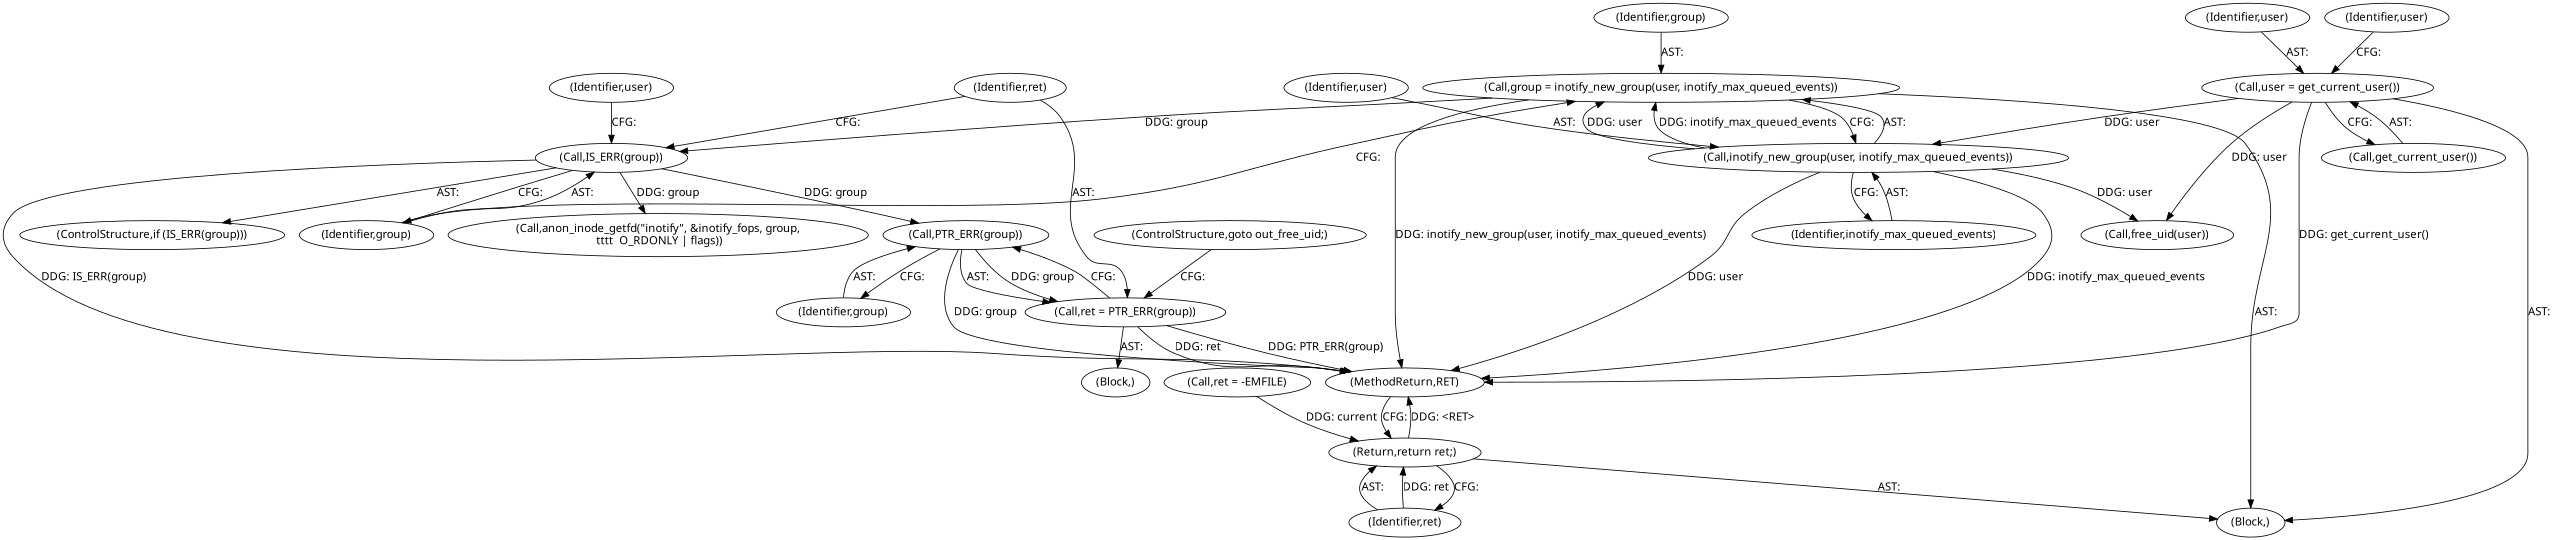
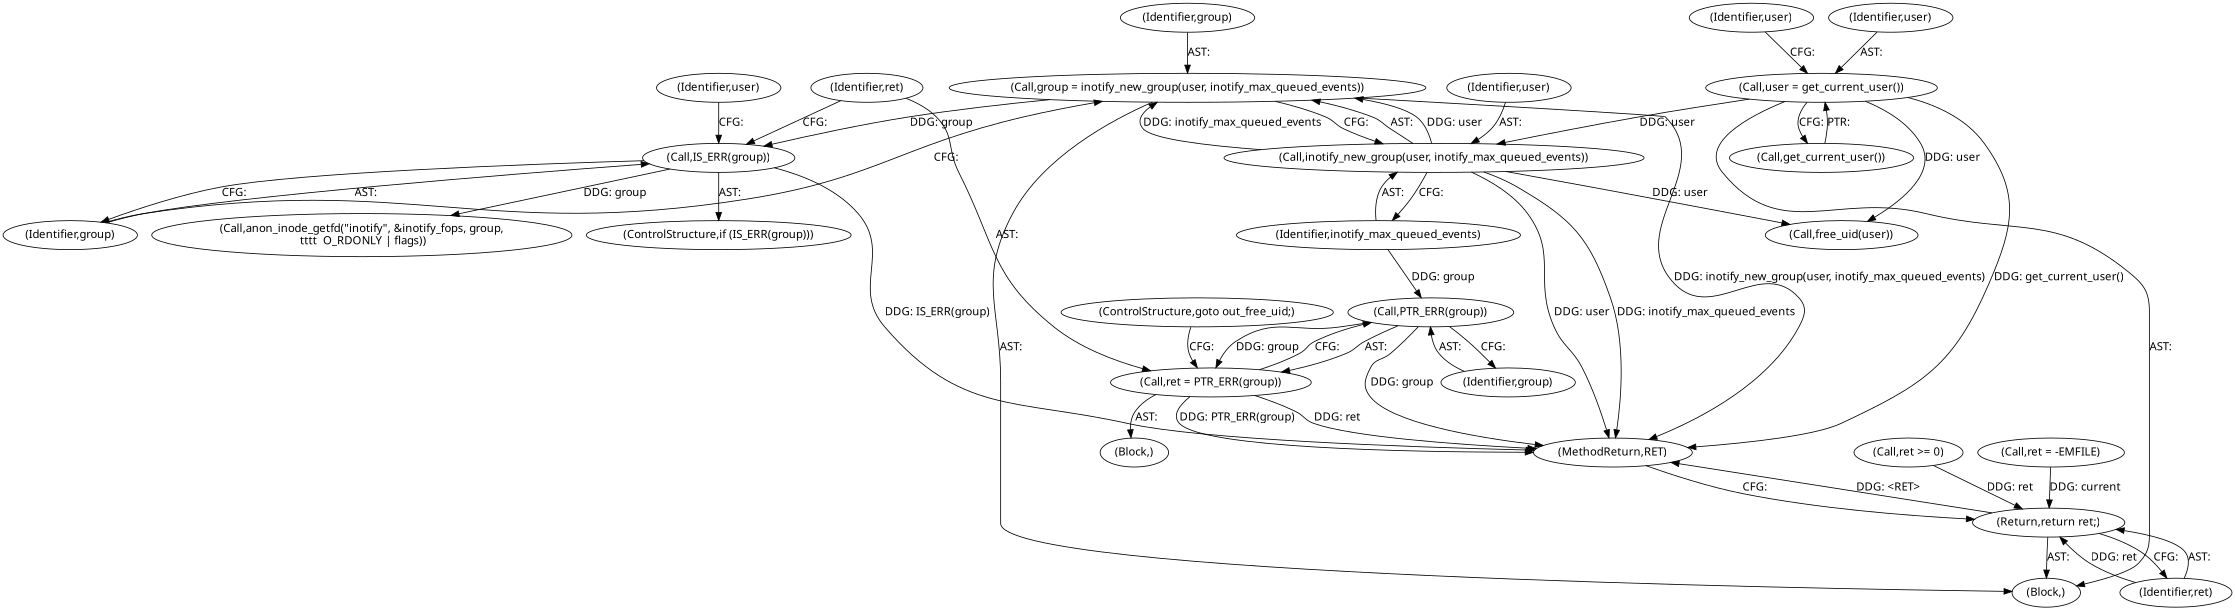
(2402, 123) -> (1840, 123)
(786, 194) -> (1402, 270)
none -> (1909, 453)
